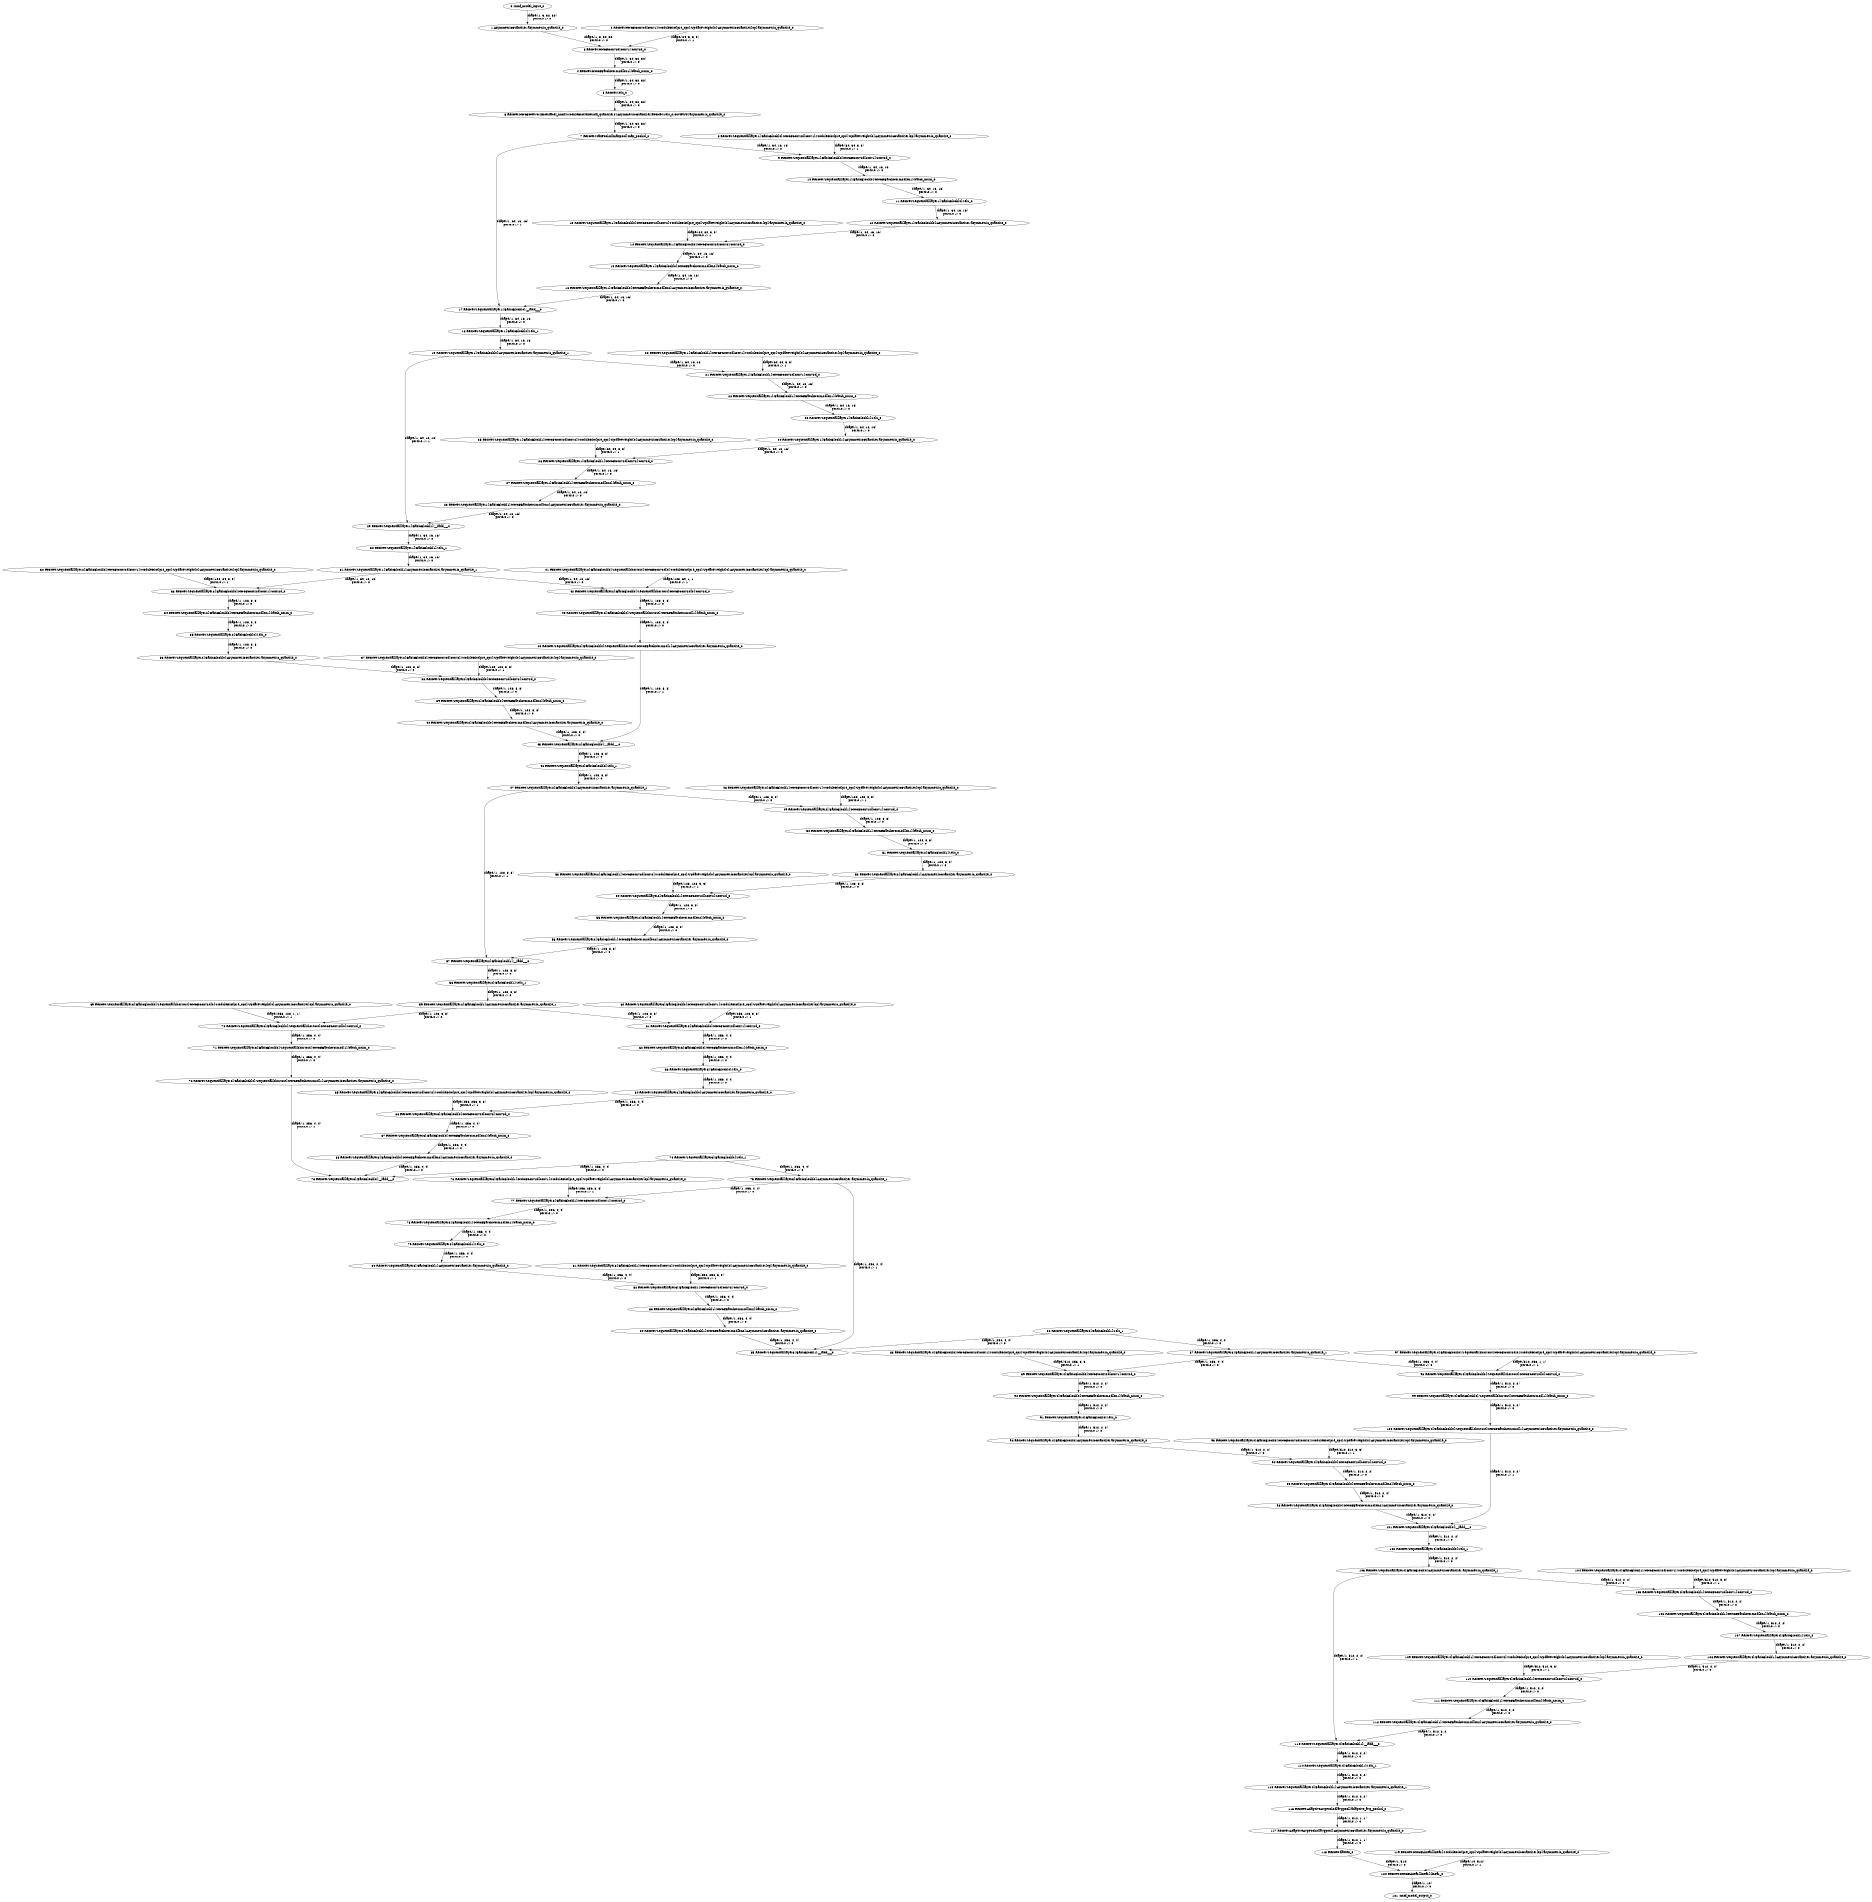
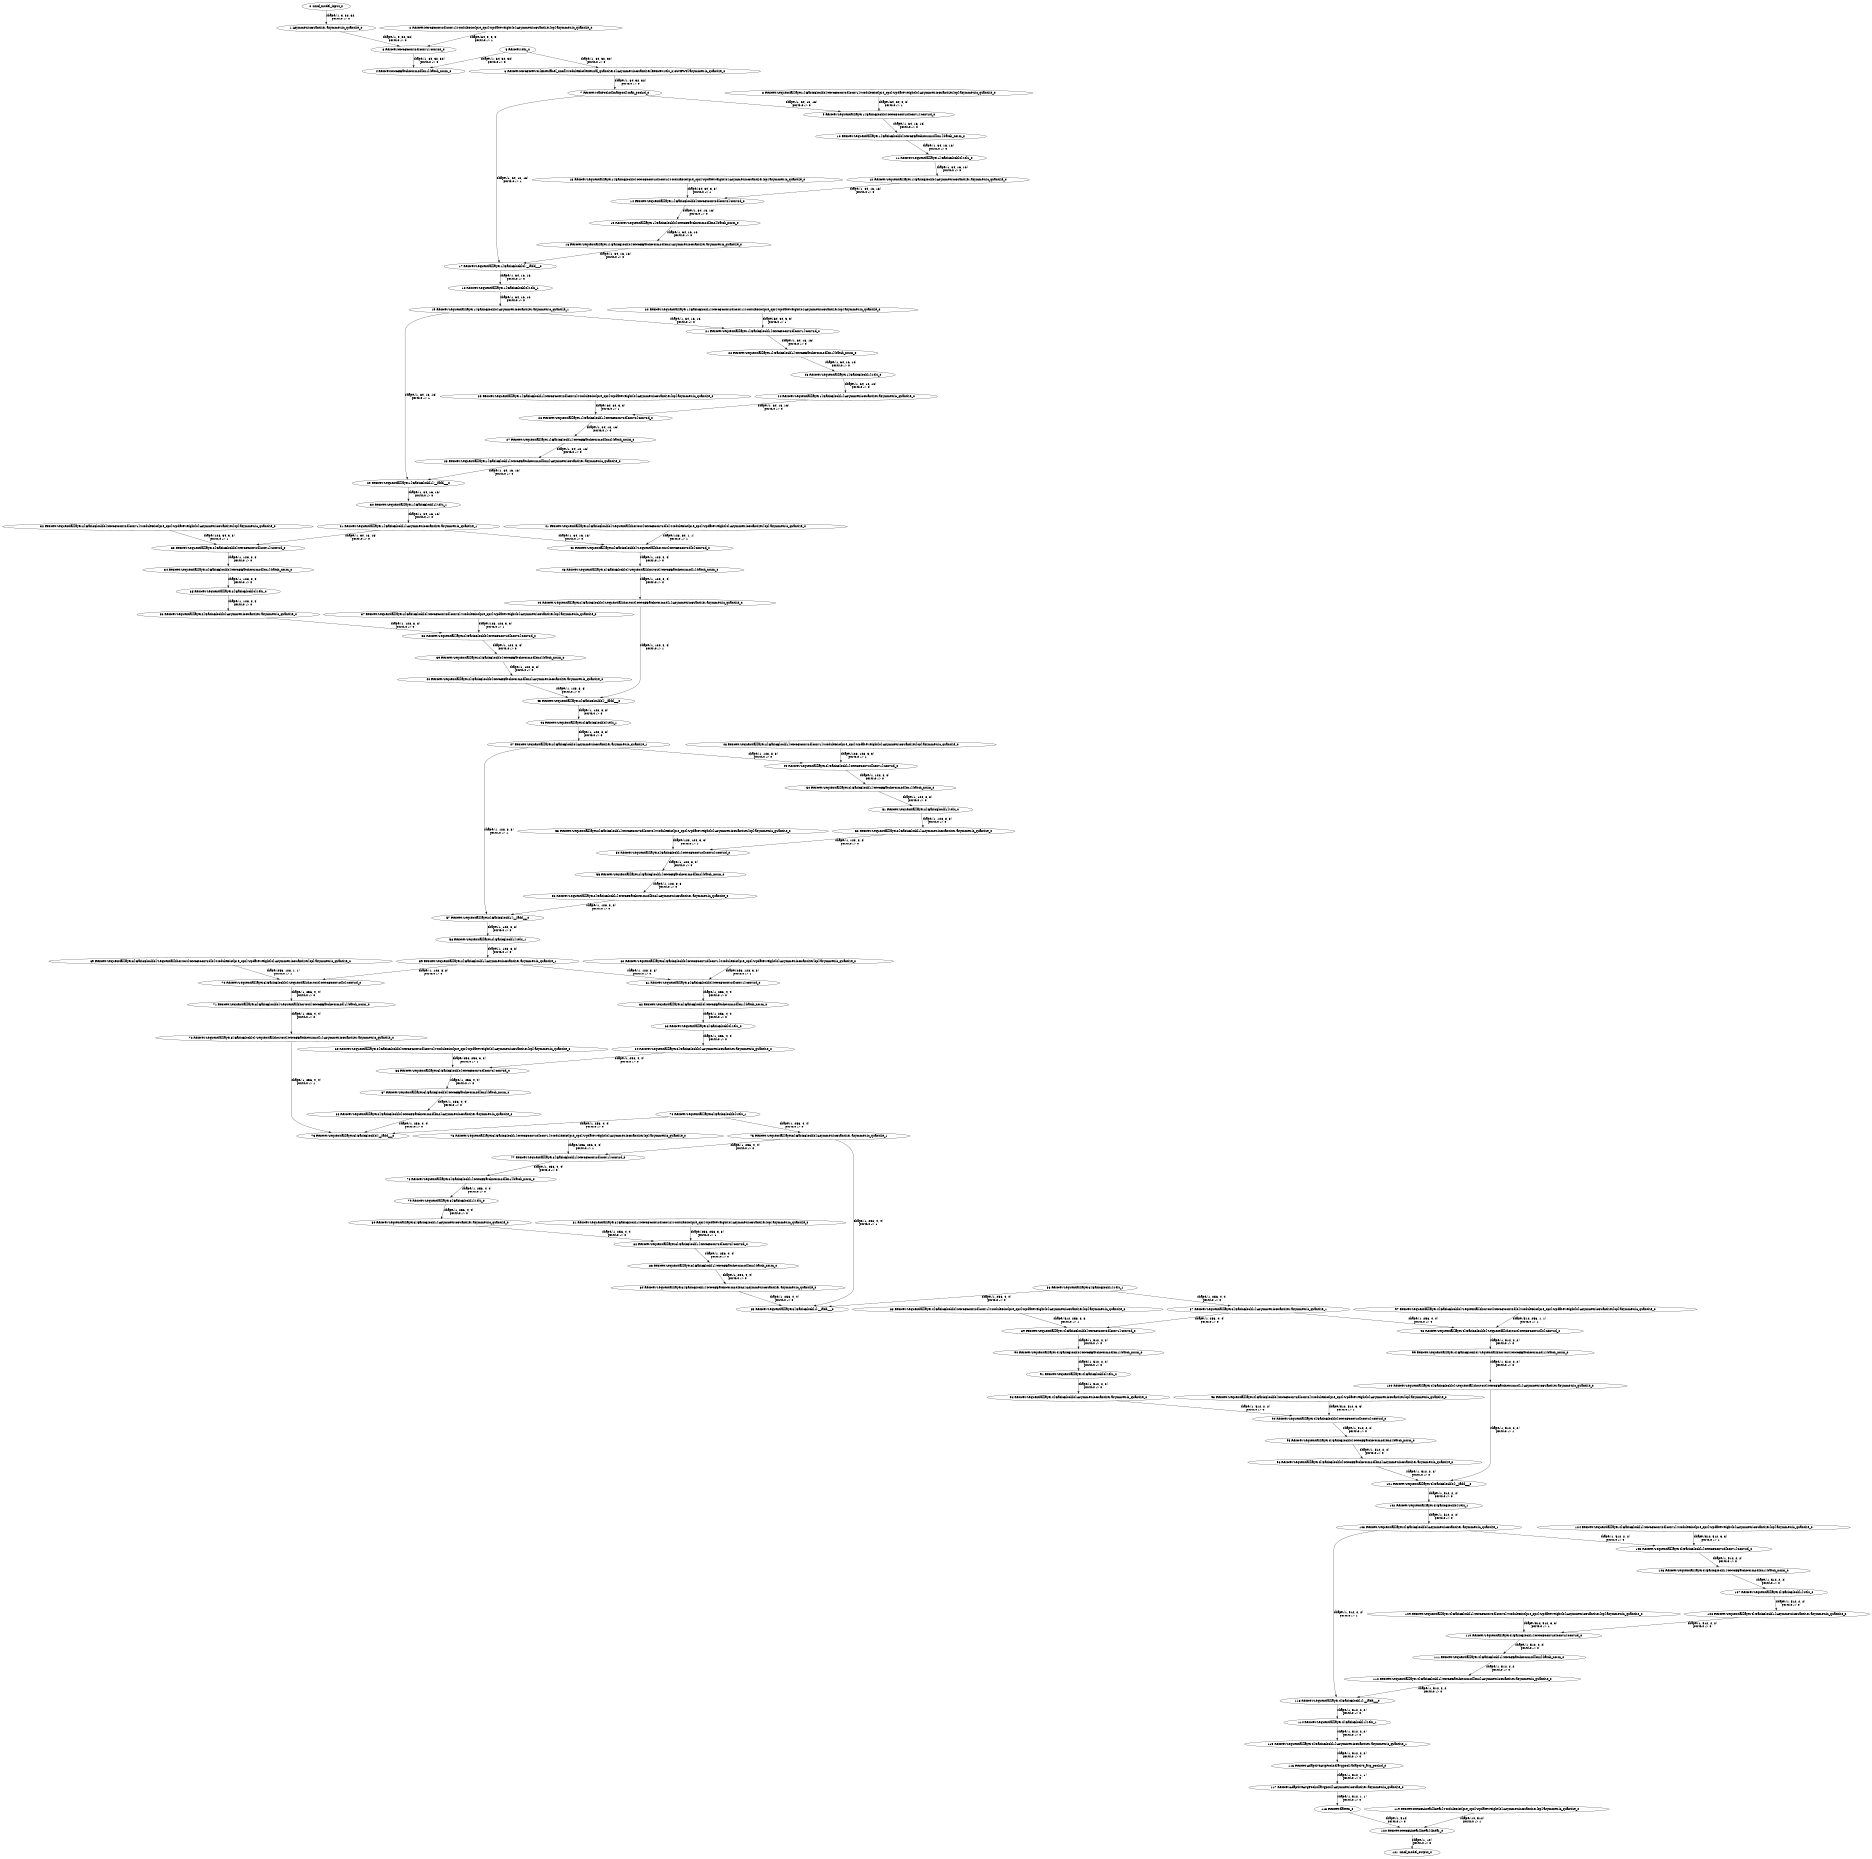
(615, 81) -> (469, 60)
